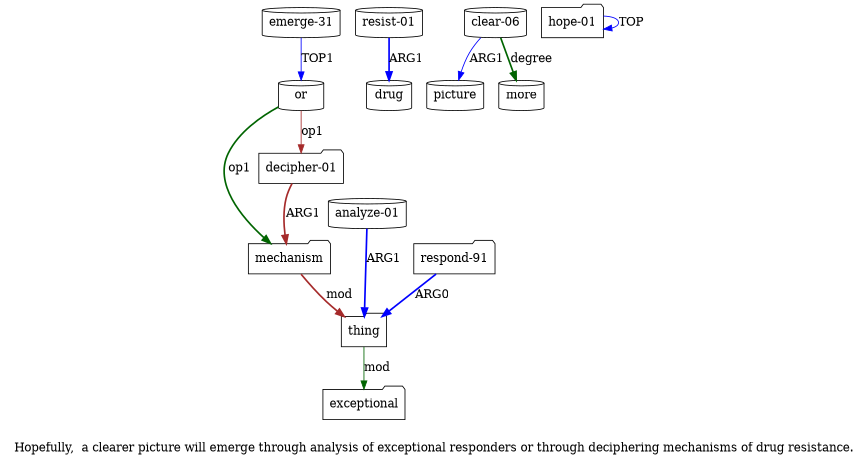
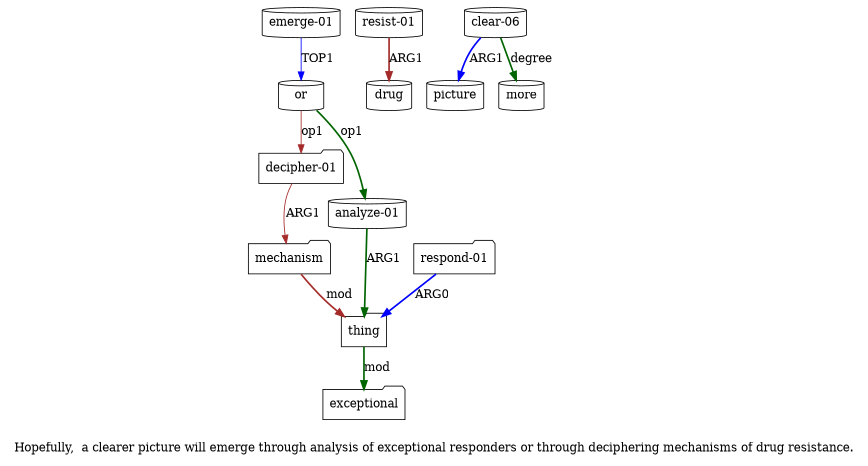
(301, 23) -> (301, 23)
(572, 23) -> none
(469, 54) -> (469, 54)
(389, 55) -> (389, 55)
(225, 167) -> (347, 146)
(284, 209) -> (284, 209)
(454, 259) -> (454, 259)
(366, 268) -> (366, 268)
(364, 364) -> (364, 364)
